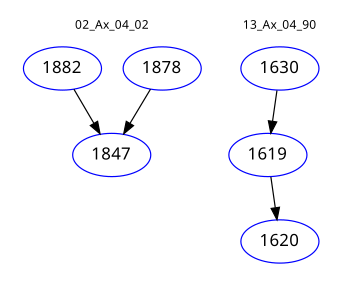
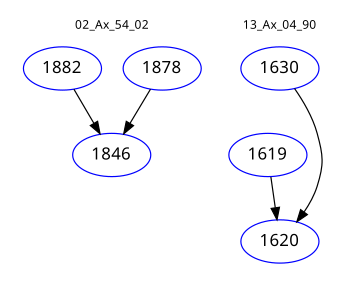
(112, 26) -> (112, 26)
(275, 106) -> (321, 149)
(112, 155) -> (112, 155)
